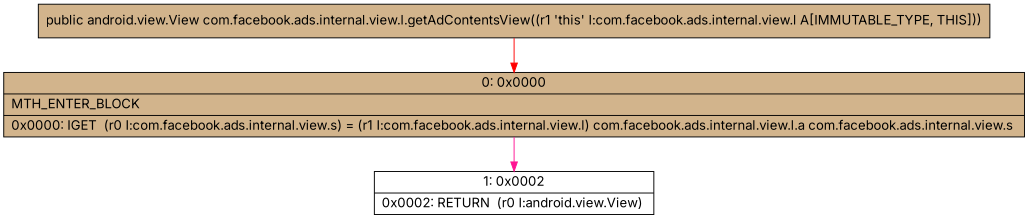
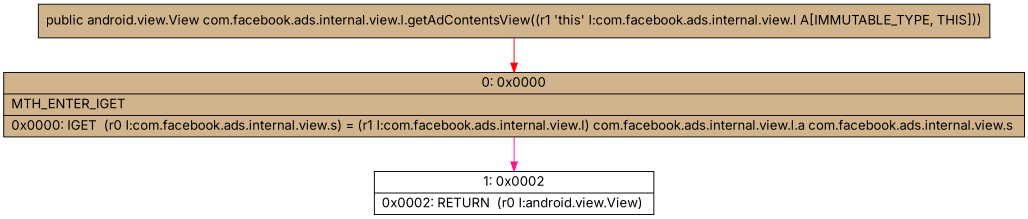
(76, 104) -> (69, 104)
